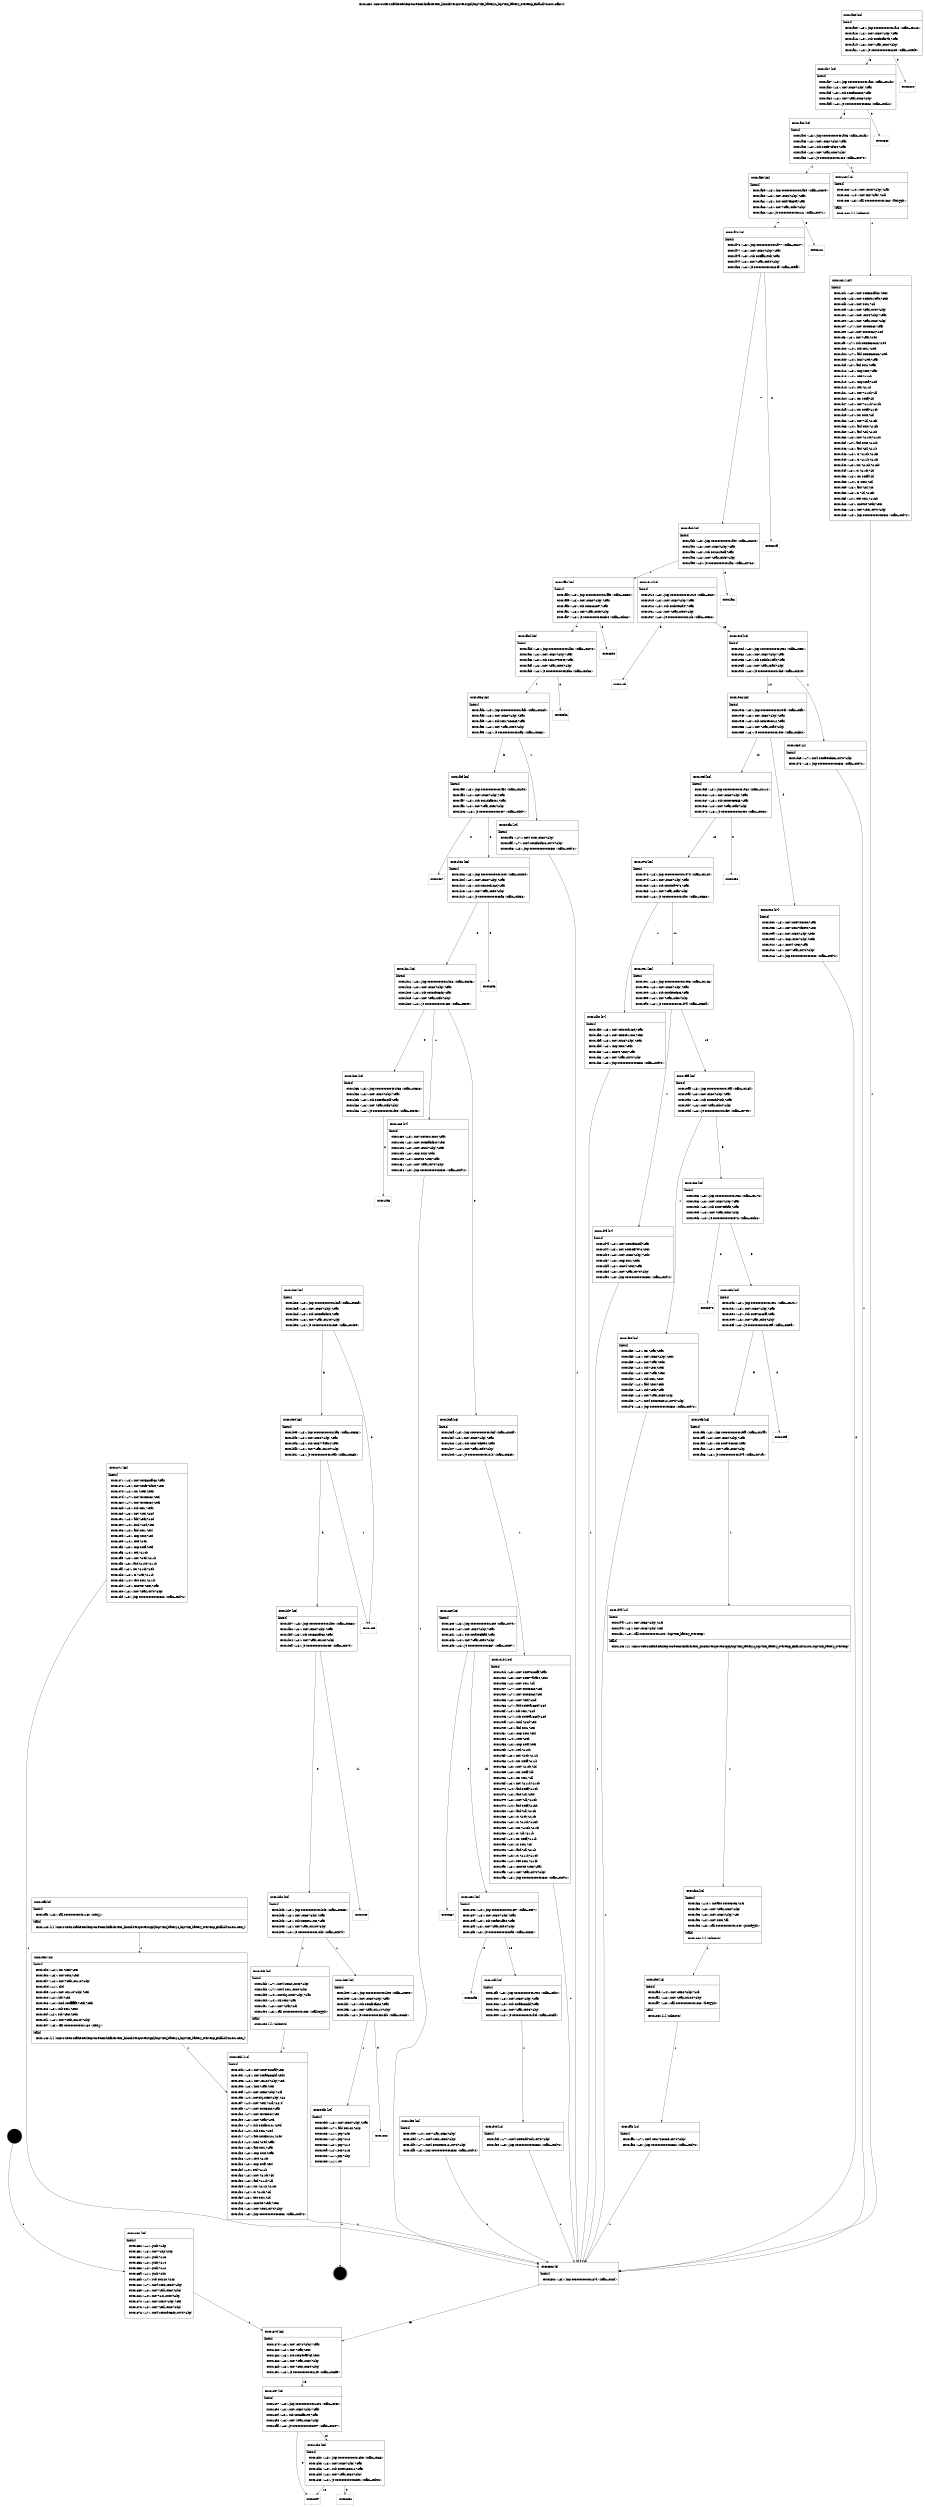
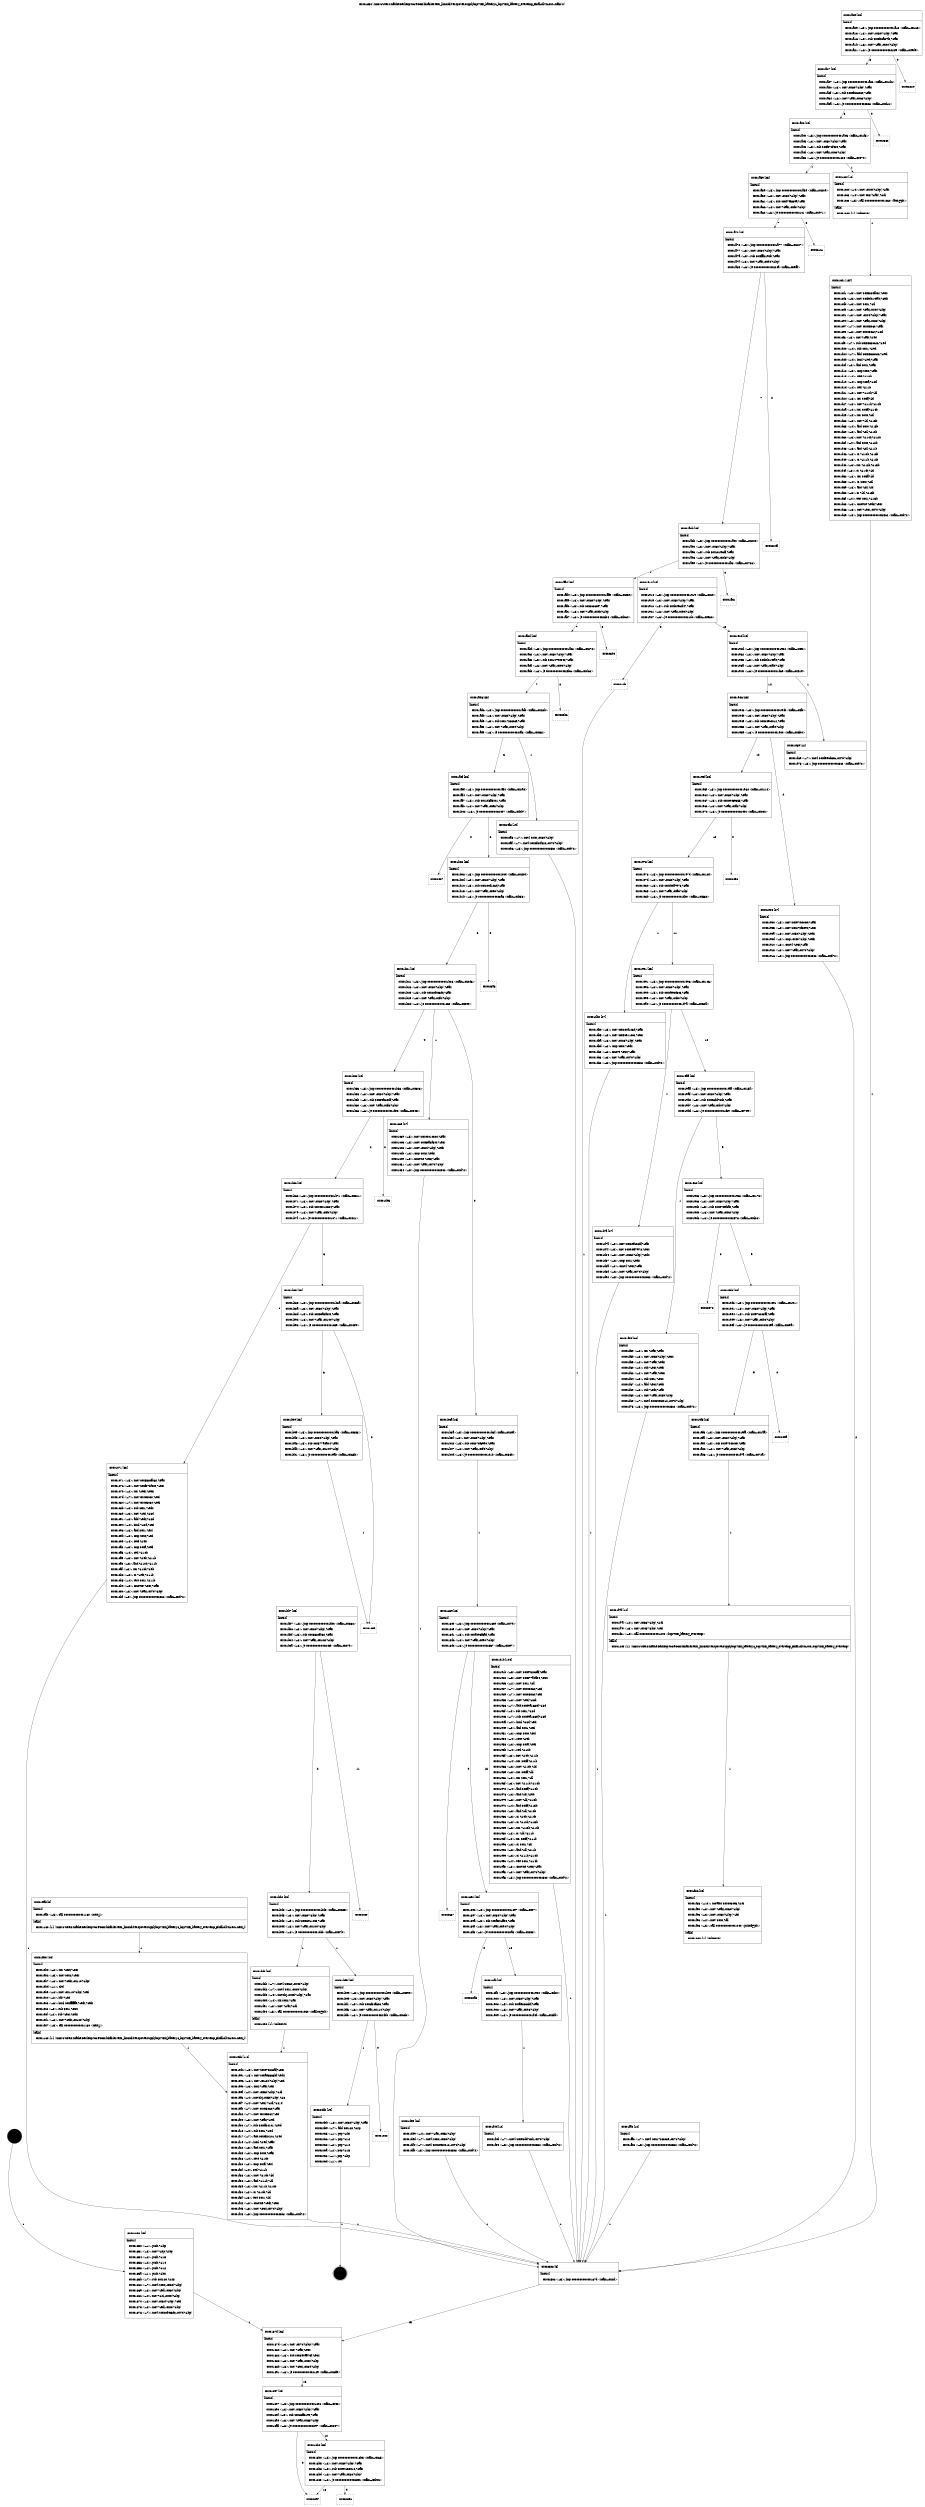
none -> (322, 1201)
(319, 1532) -> none
(509, 1556) -> (477, 1532)
(862, 1615) -> (582, 1471)
(682, 1998) -> none
